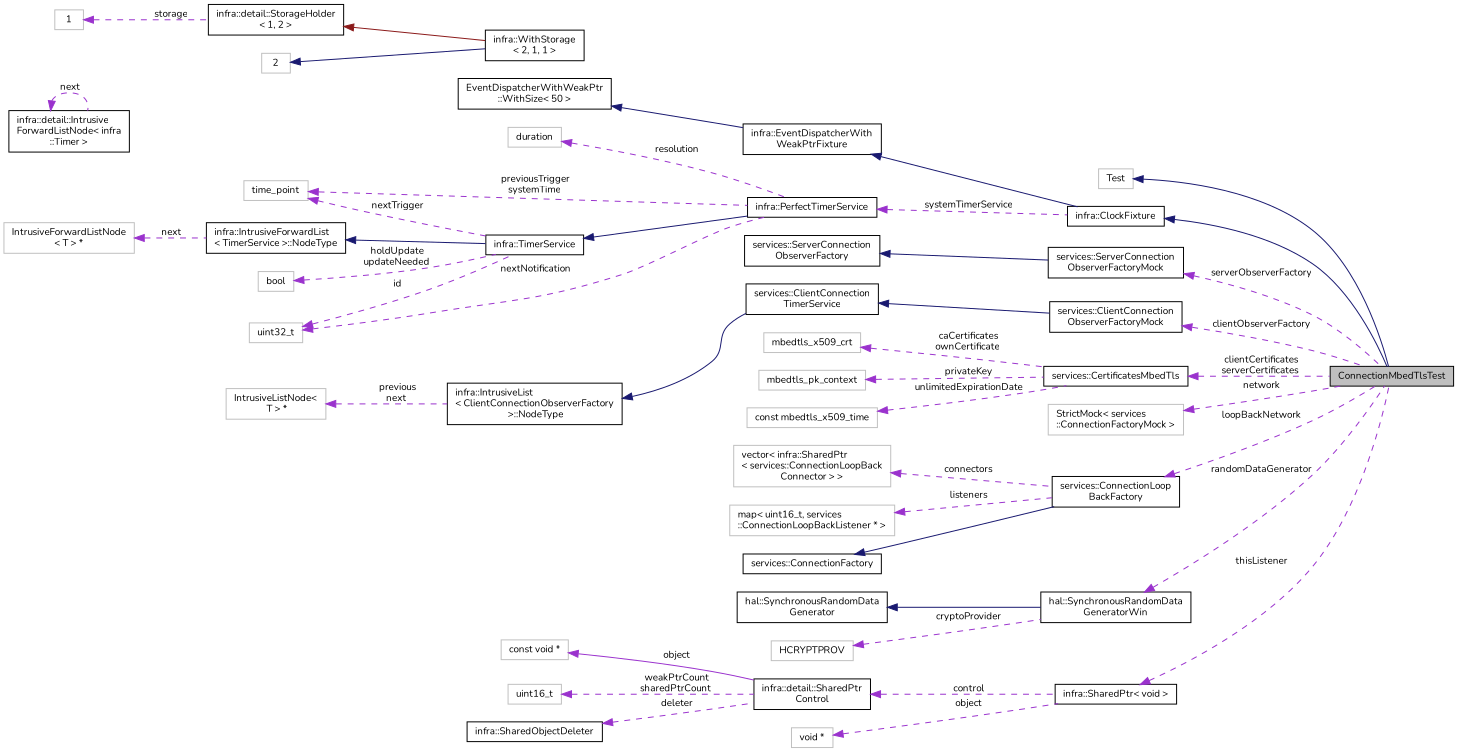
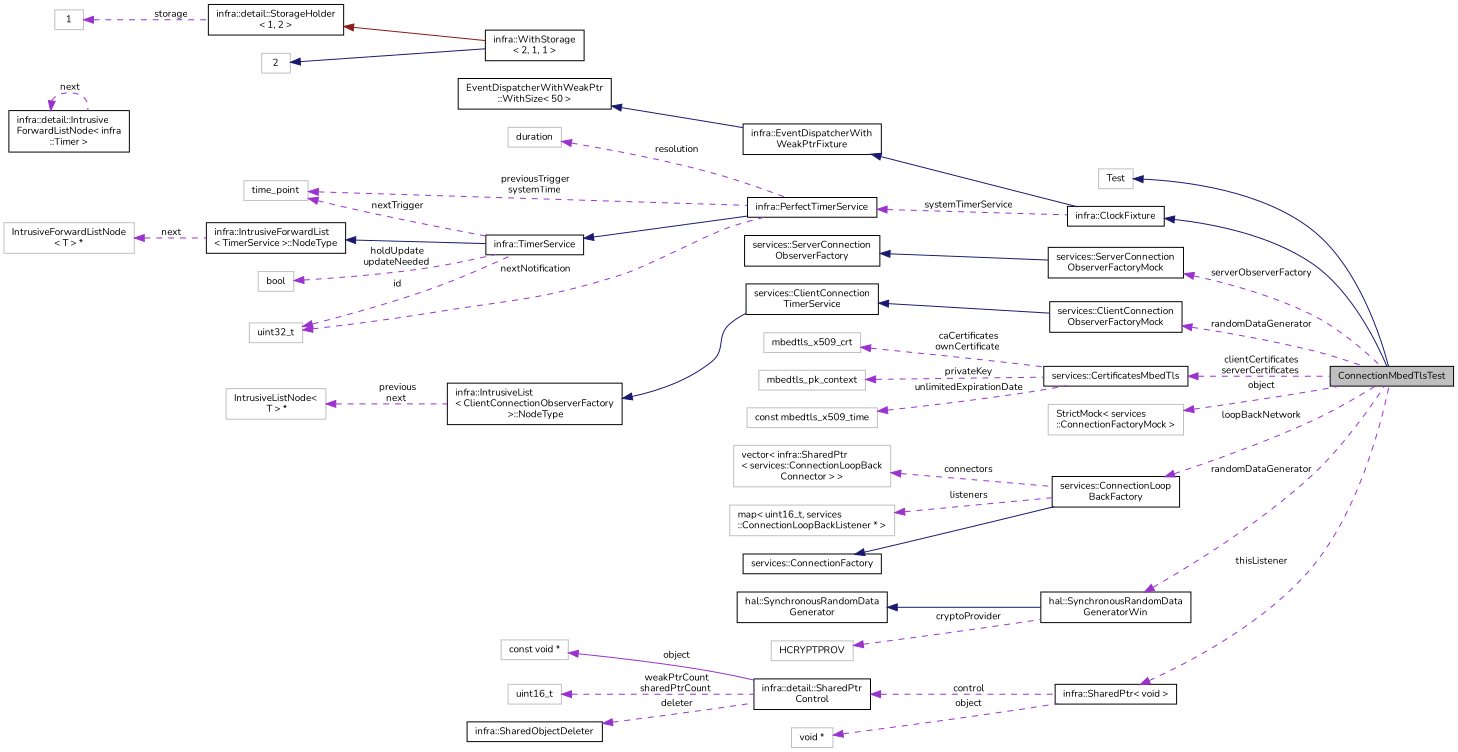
(1261, 324) -> (1261, 324)
(1261, 386) -> (1261, 386)
